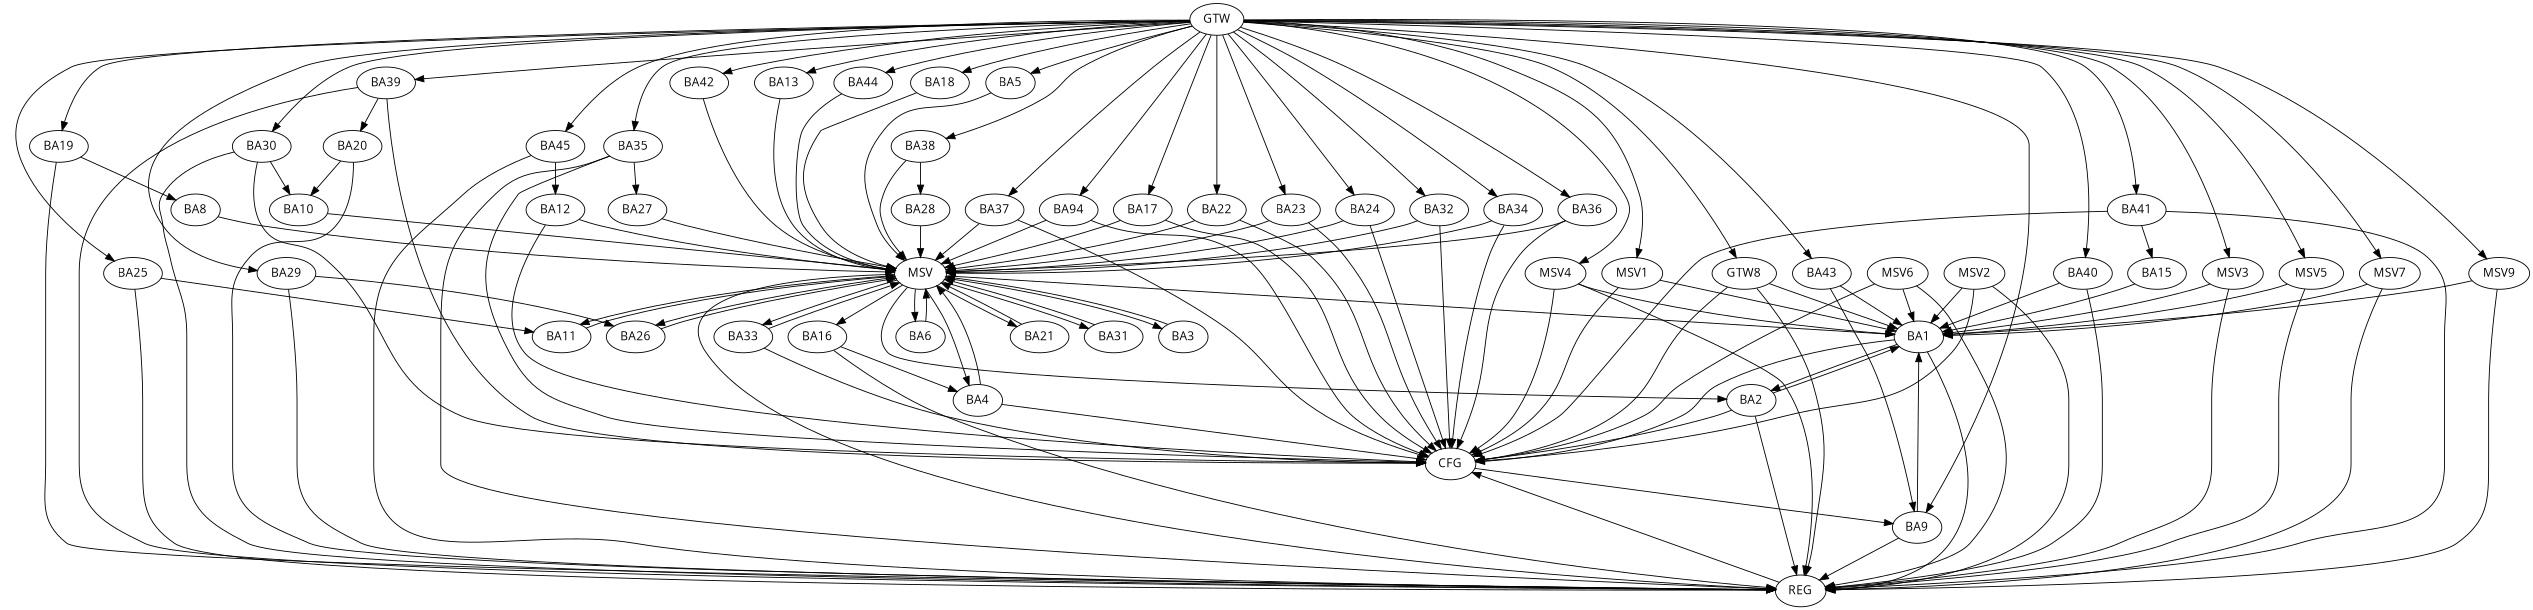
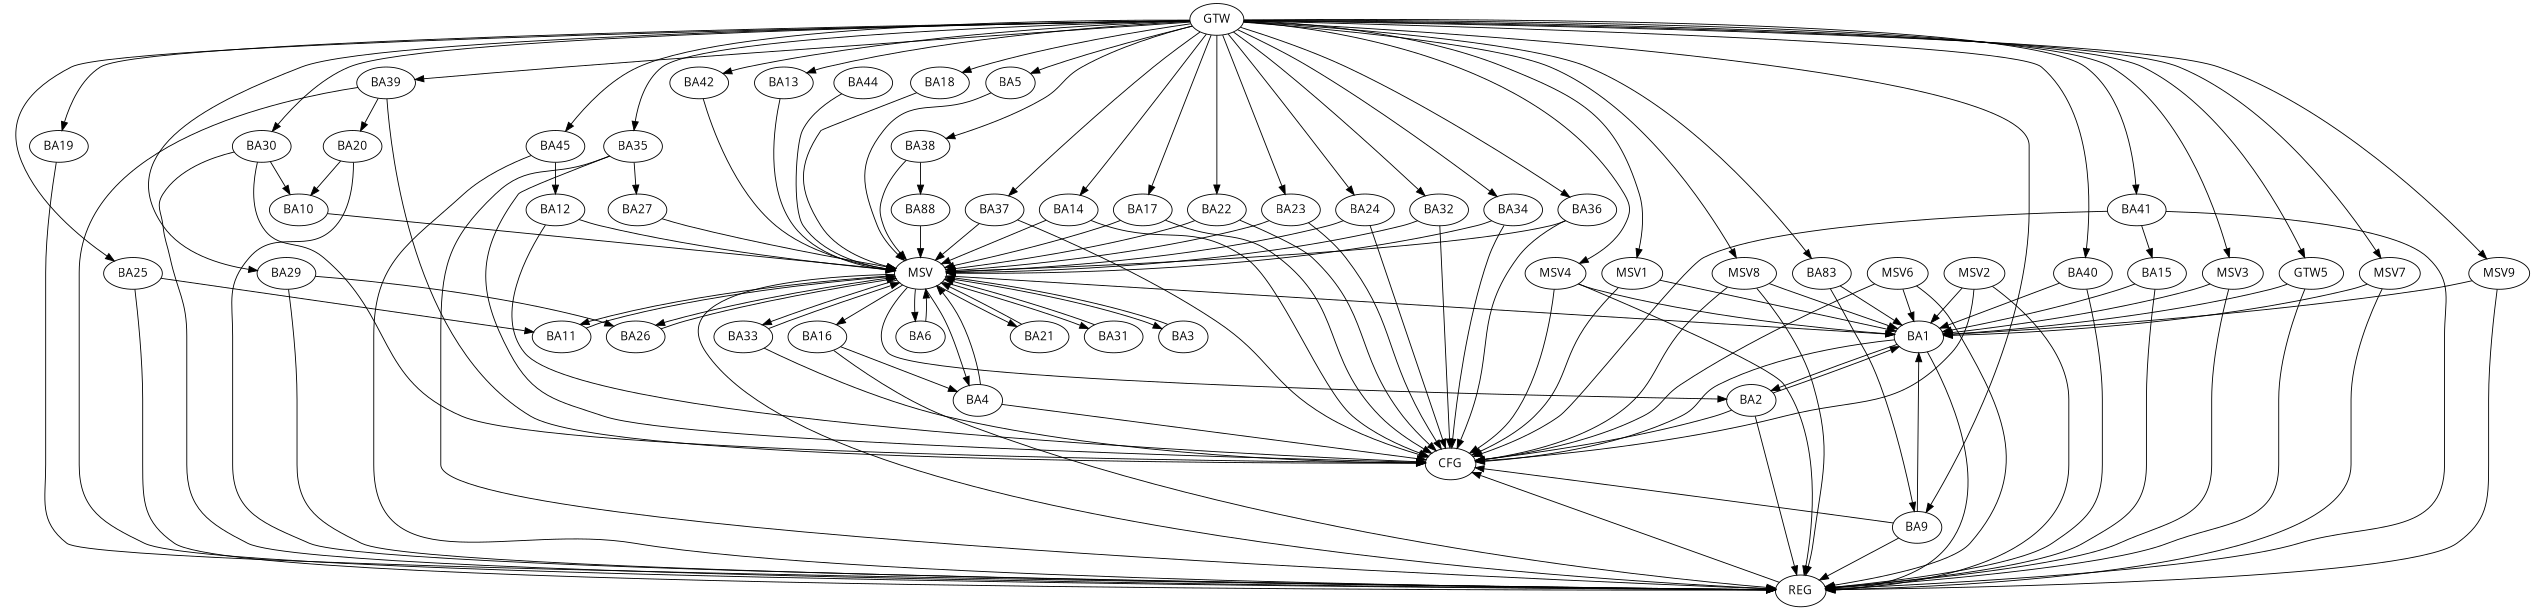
(1041, 40) -> none
(196, 210) -> none
(920, 210) -> (920, 210)
(1069, 210) -> (1069, 210)
(1744, 273) -> (1744, 273)
(1822, 273) -> (1822, 273)
(2311, 273) -> (2311, 273)
(1680, 496) -> (1689, 496)
none -> (2096, 536)
